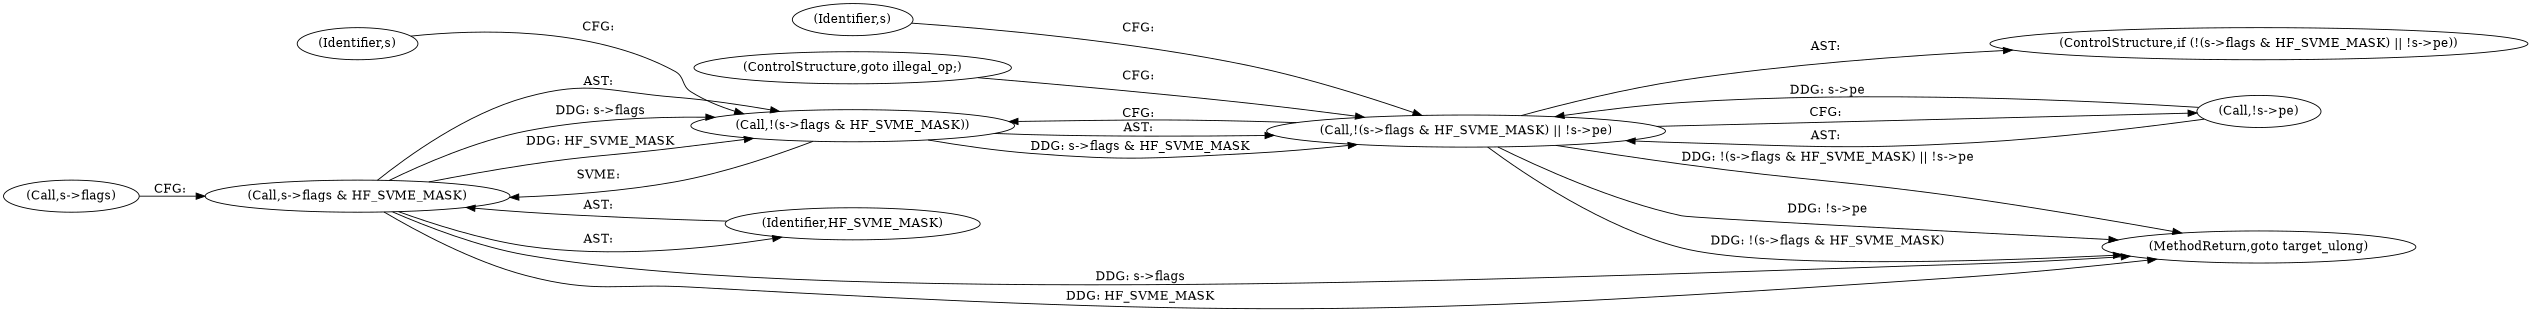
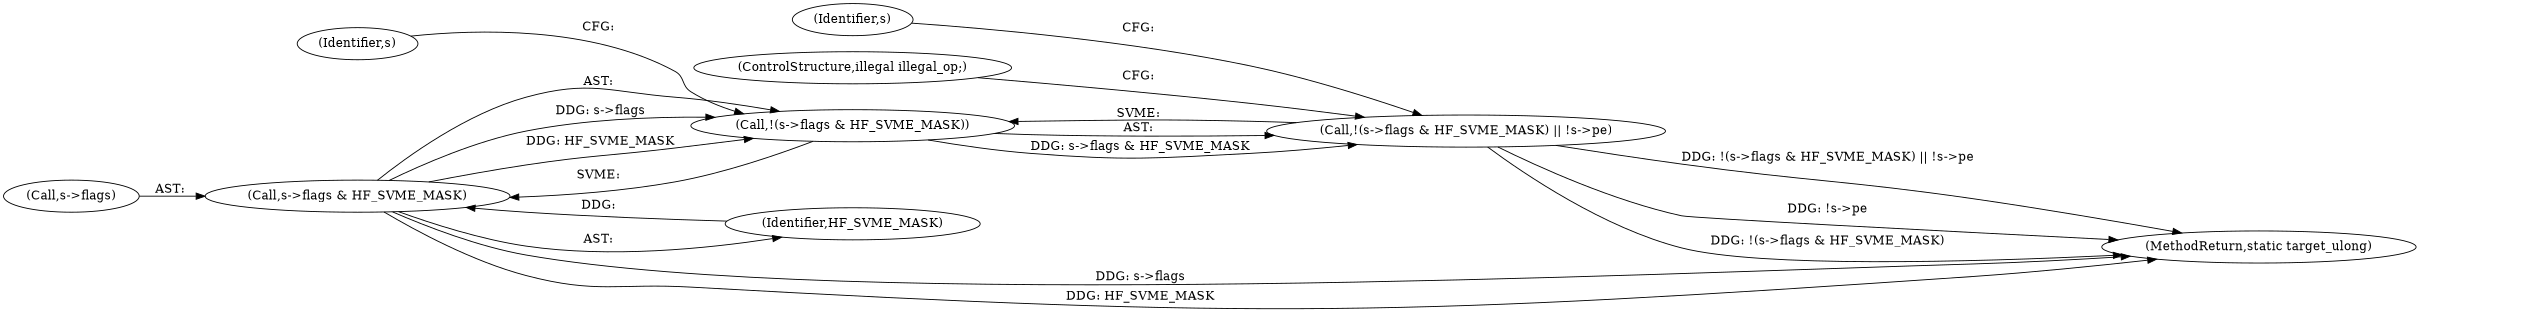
(2259, 44) -> none
(853, 68) -> (853, 68)
(2259, 111) -> none
(1141, 114) -> (1141, 114)
(172, 189) -> (172, 189)
(601, 206) -> (601, 206)
(2259, 247) -> (2259, 247)
